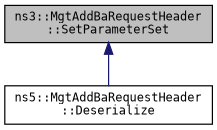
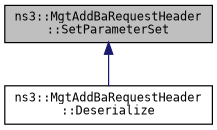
(109, 105) -> (109, 105)
